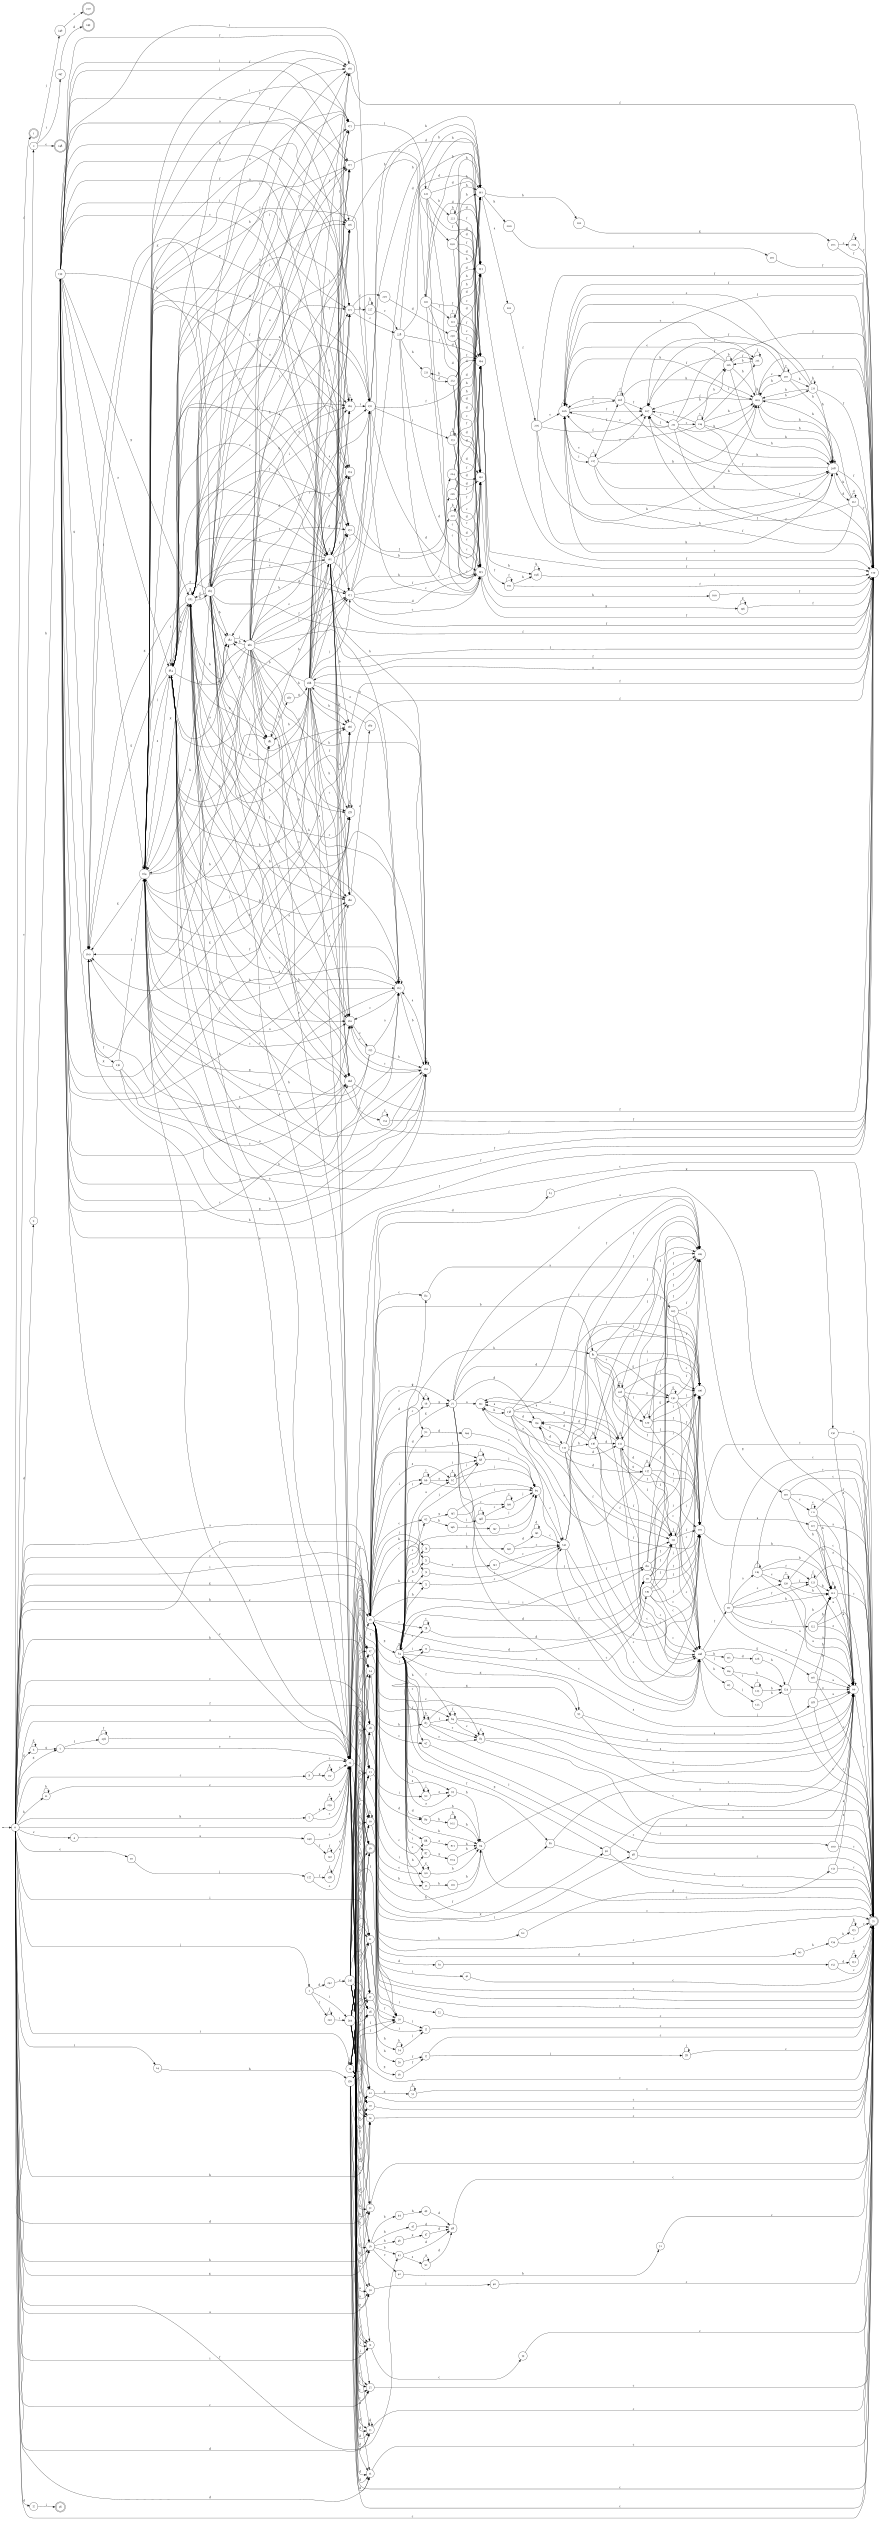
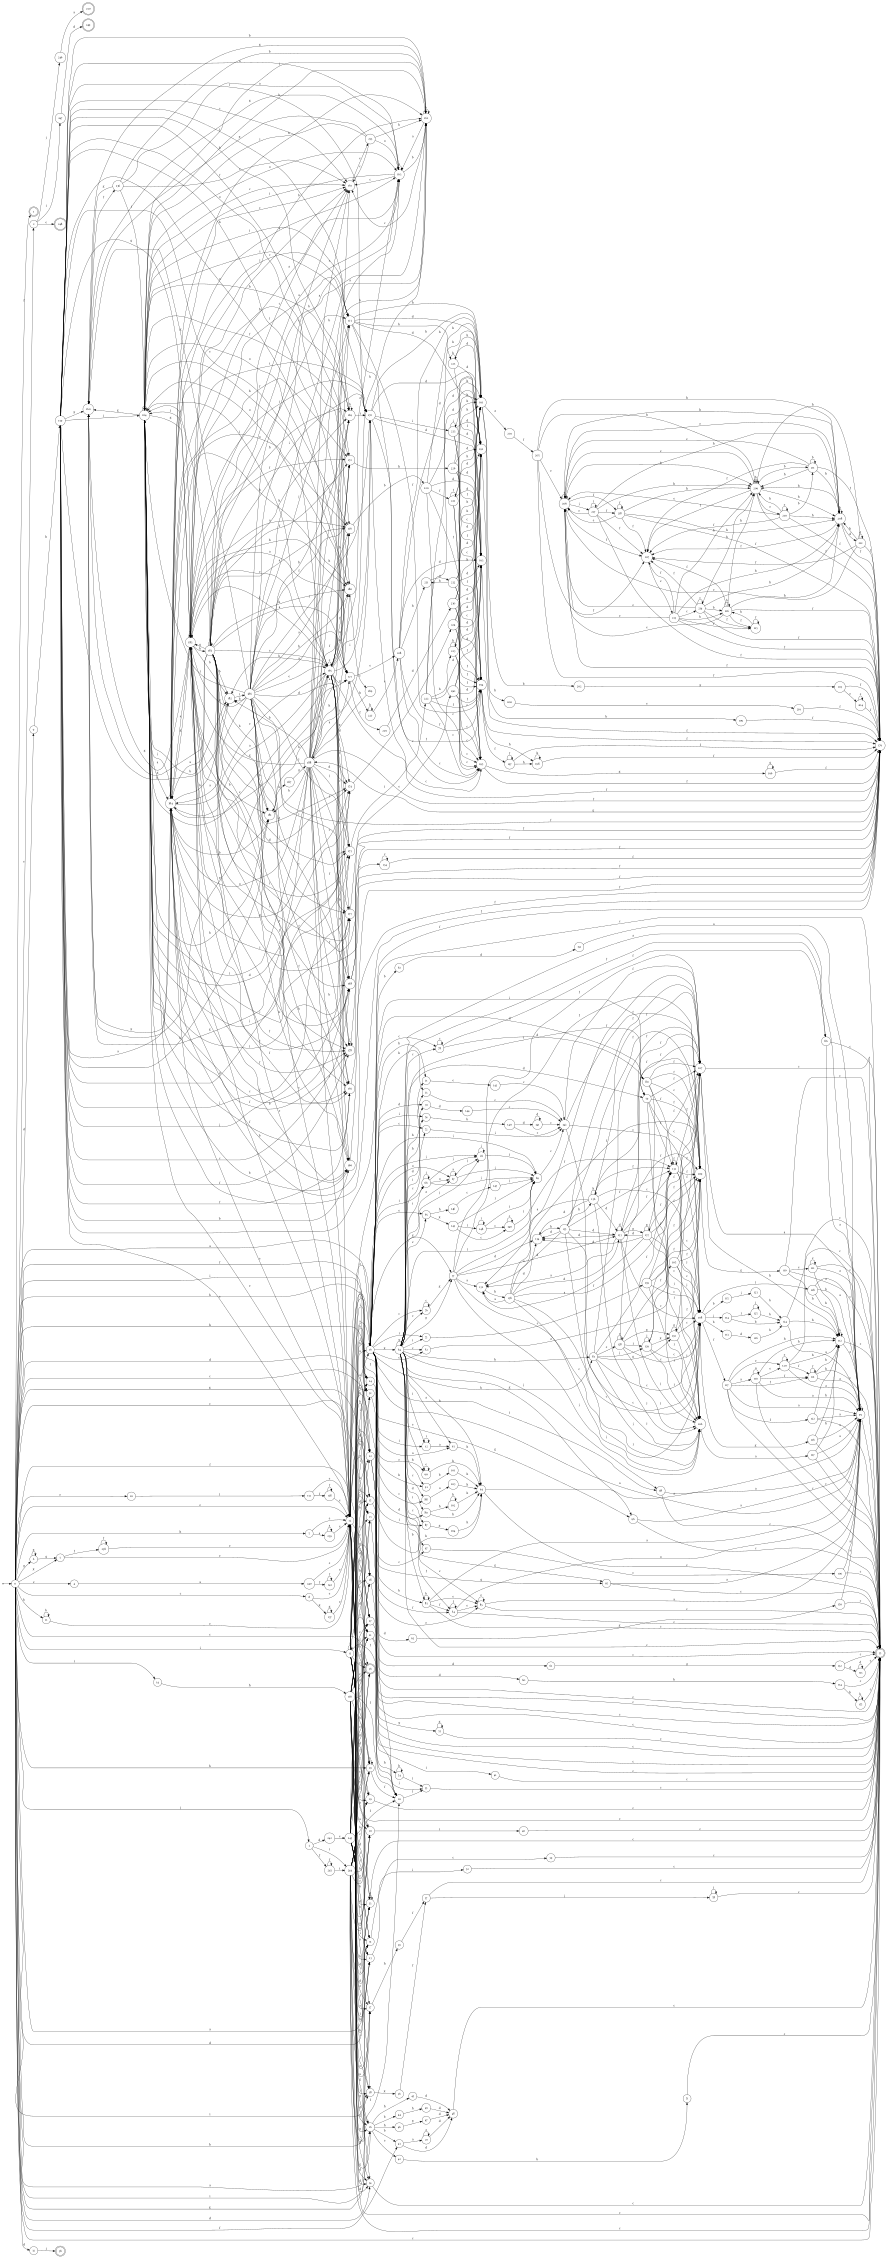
(458, 553) -> none
(863, 1875) -> none
(384, 1896) -> (656, 951)
